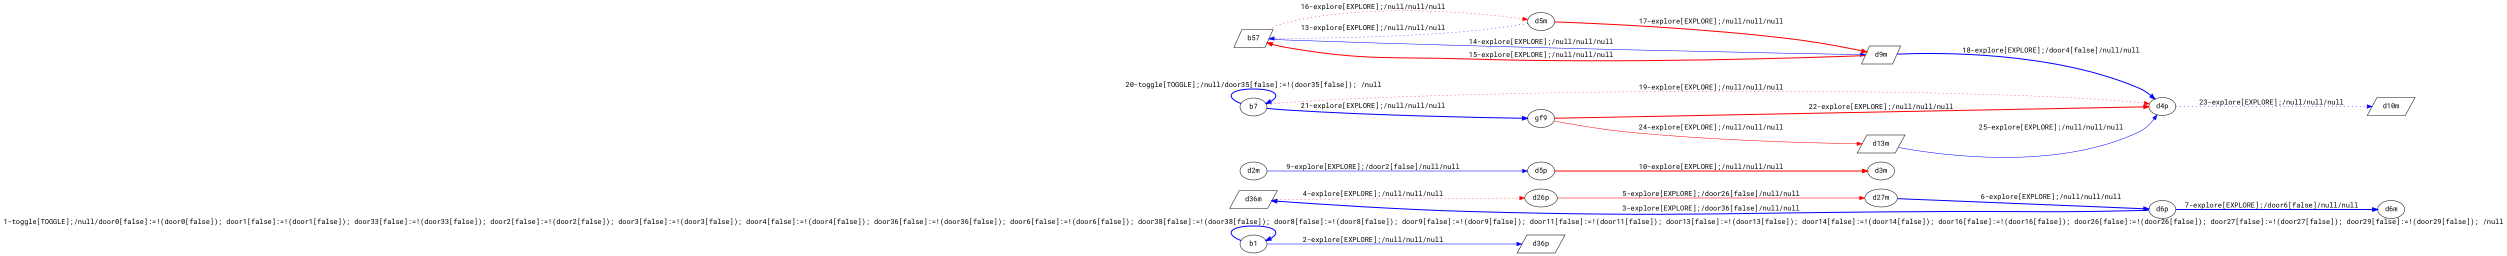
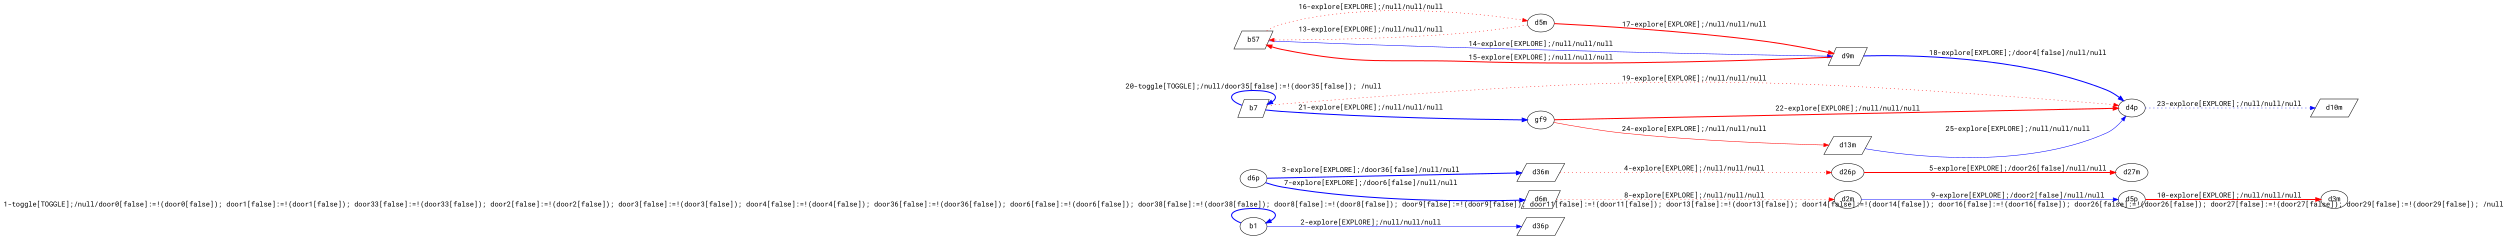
(1401, 36) -> (1401, 37)
(1254, 107) -> (1254, 108)
(1708, 198) -> (1987, 172)
none -> (1693, 200)
(2021, 204) -> none
(2391, 210) -> (1541, 200)
